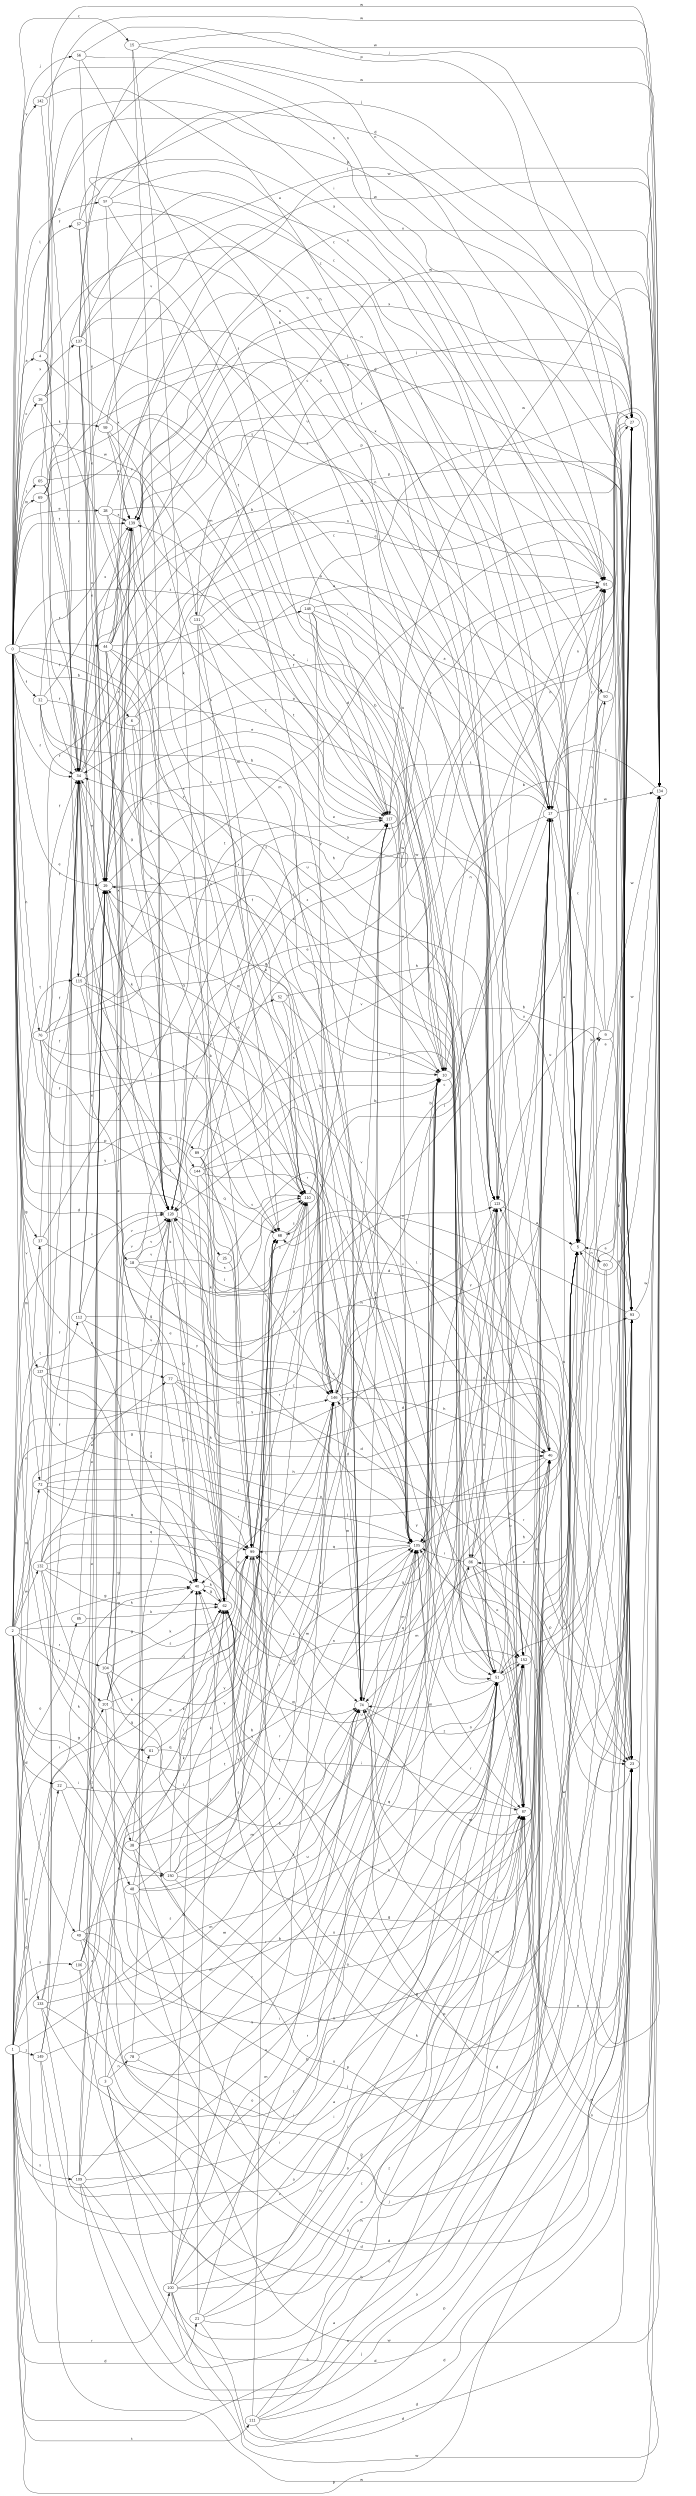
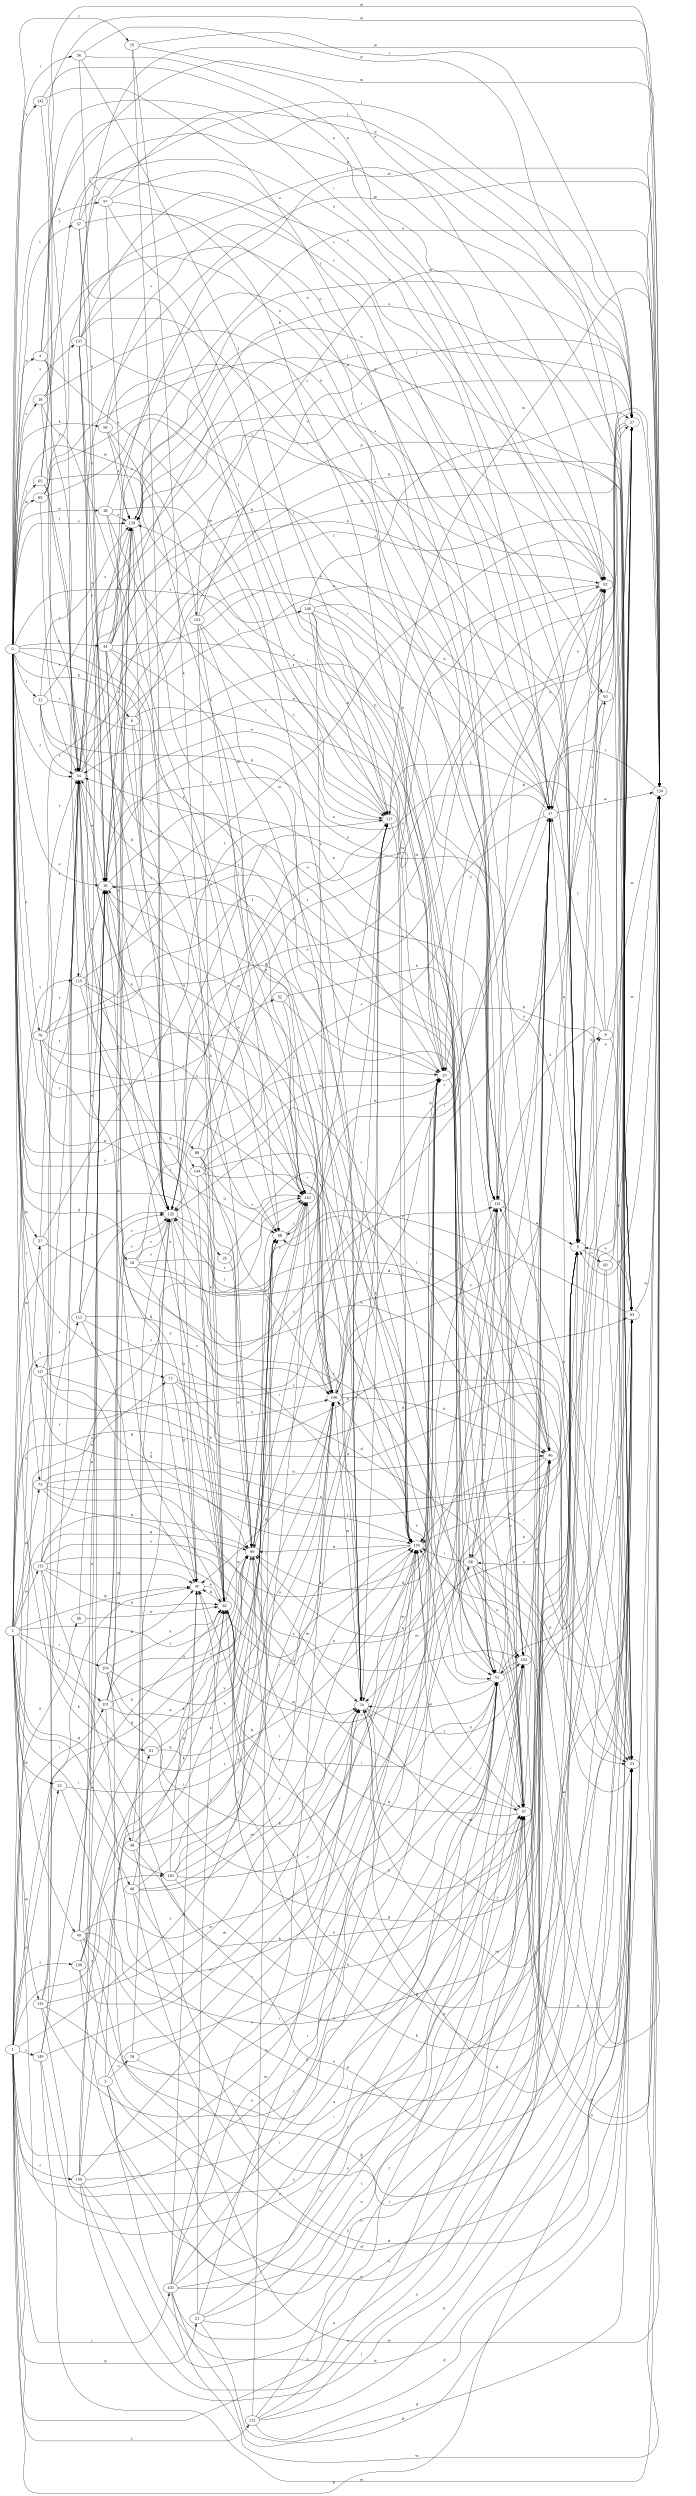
none -> (281, 135)
none -> (348, 1189)
